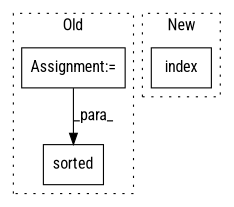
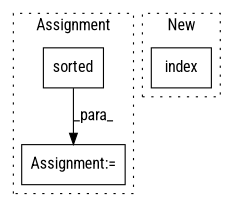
(73, 26) -> (73, 26)
(73, 111) -> (73, 111)
